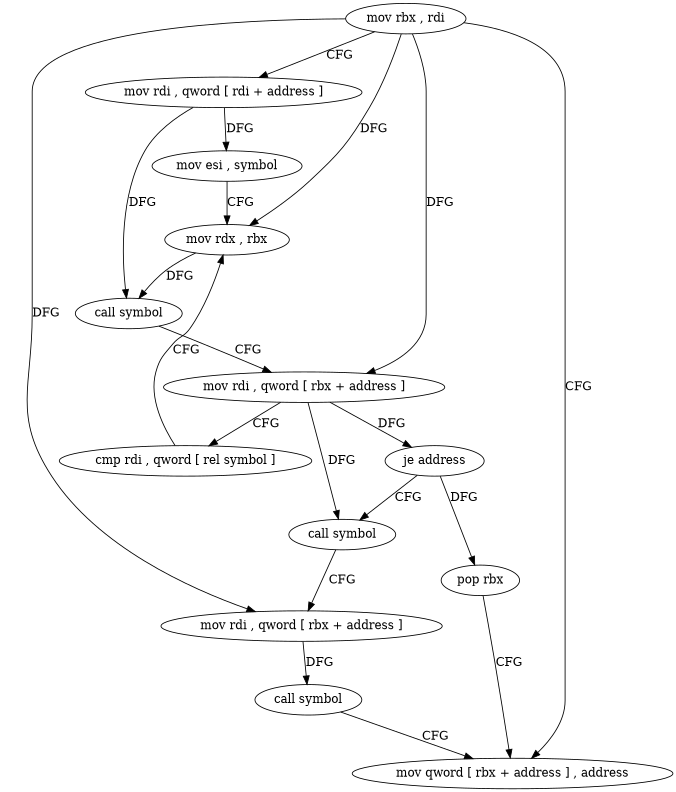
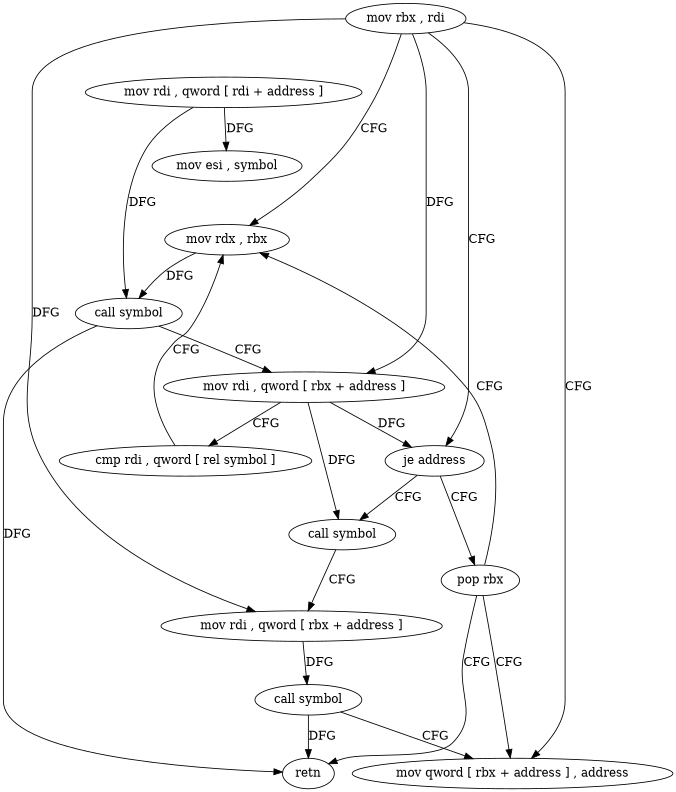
(321, 53) -> (469, 230)
(374, 129) -> (374, 129)
(227, 199) -> (447, 367)
(464, 498) -> (464, 498)
none -> (308, 774)
